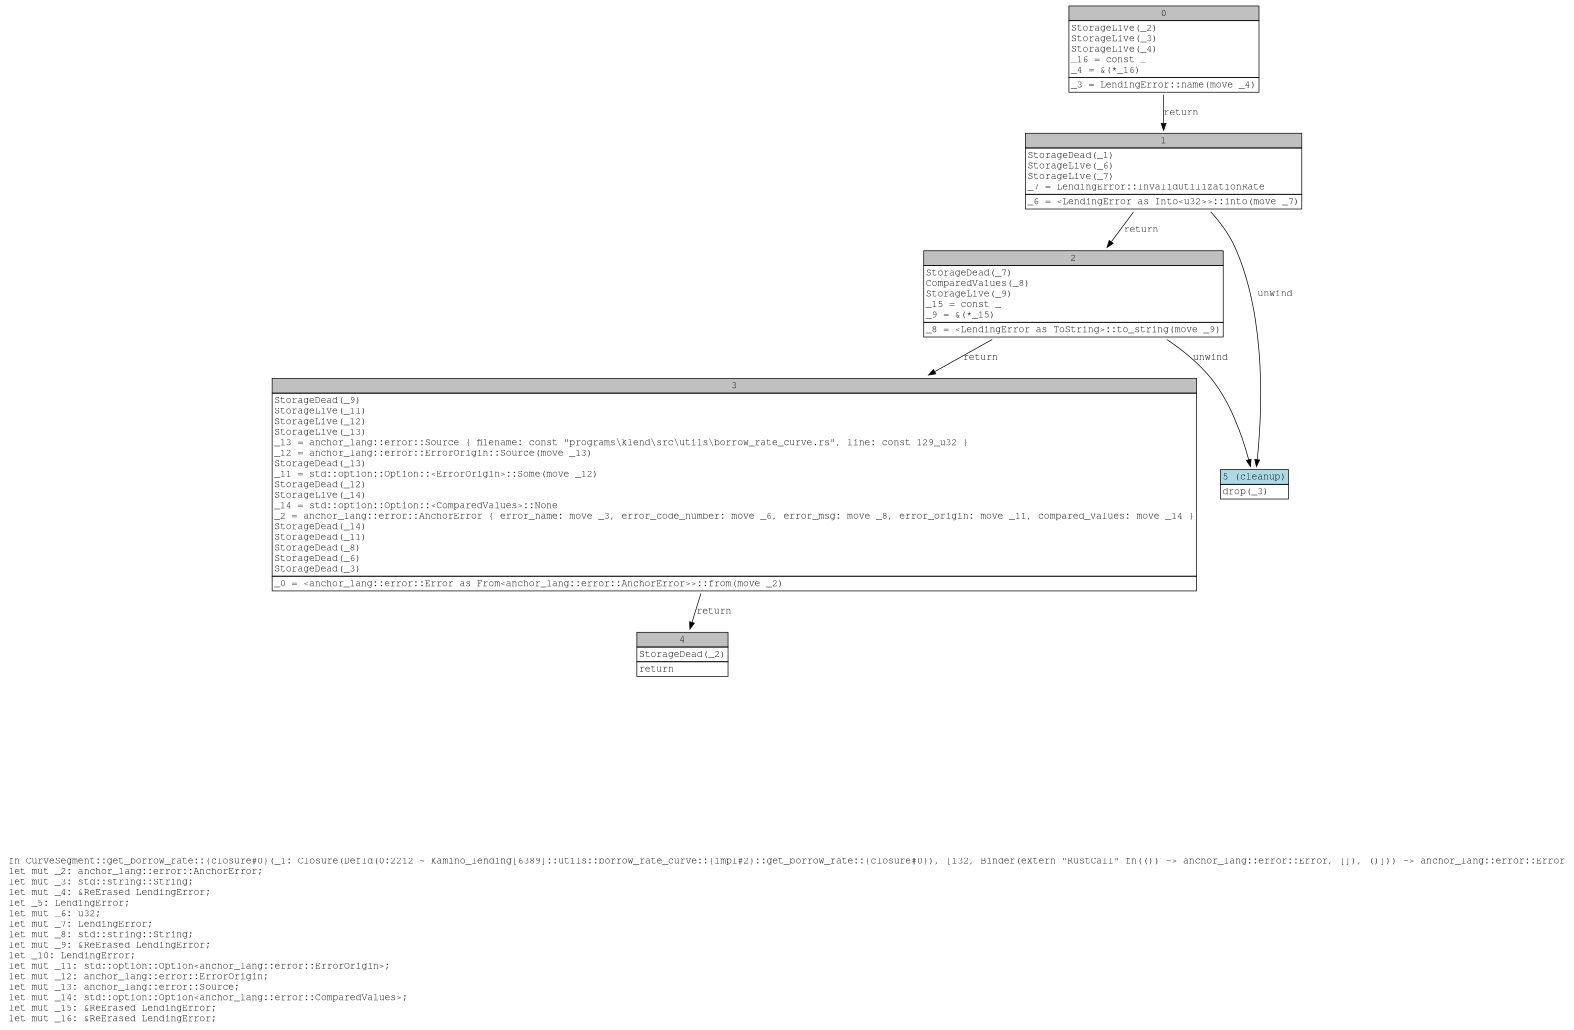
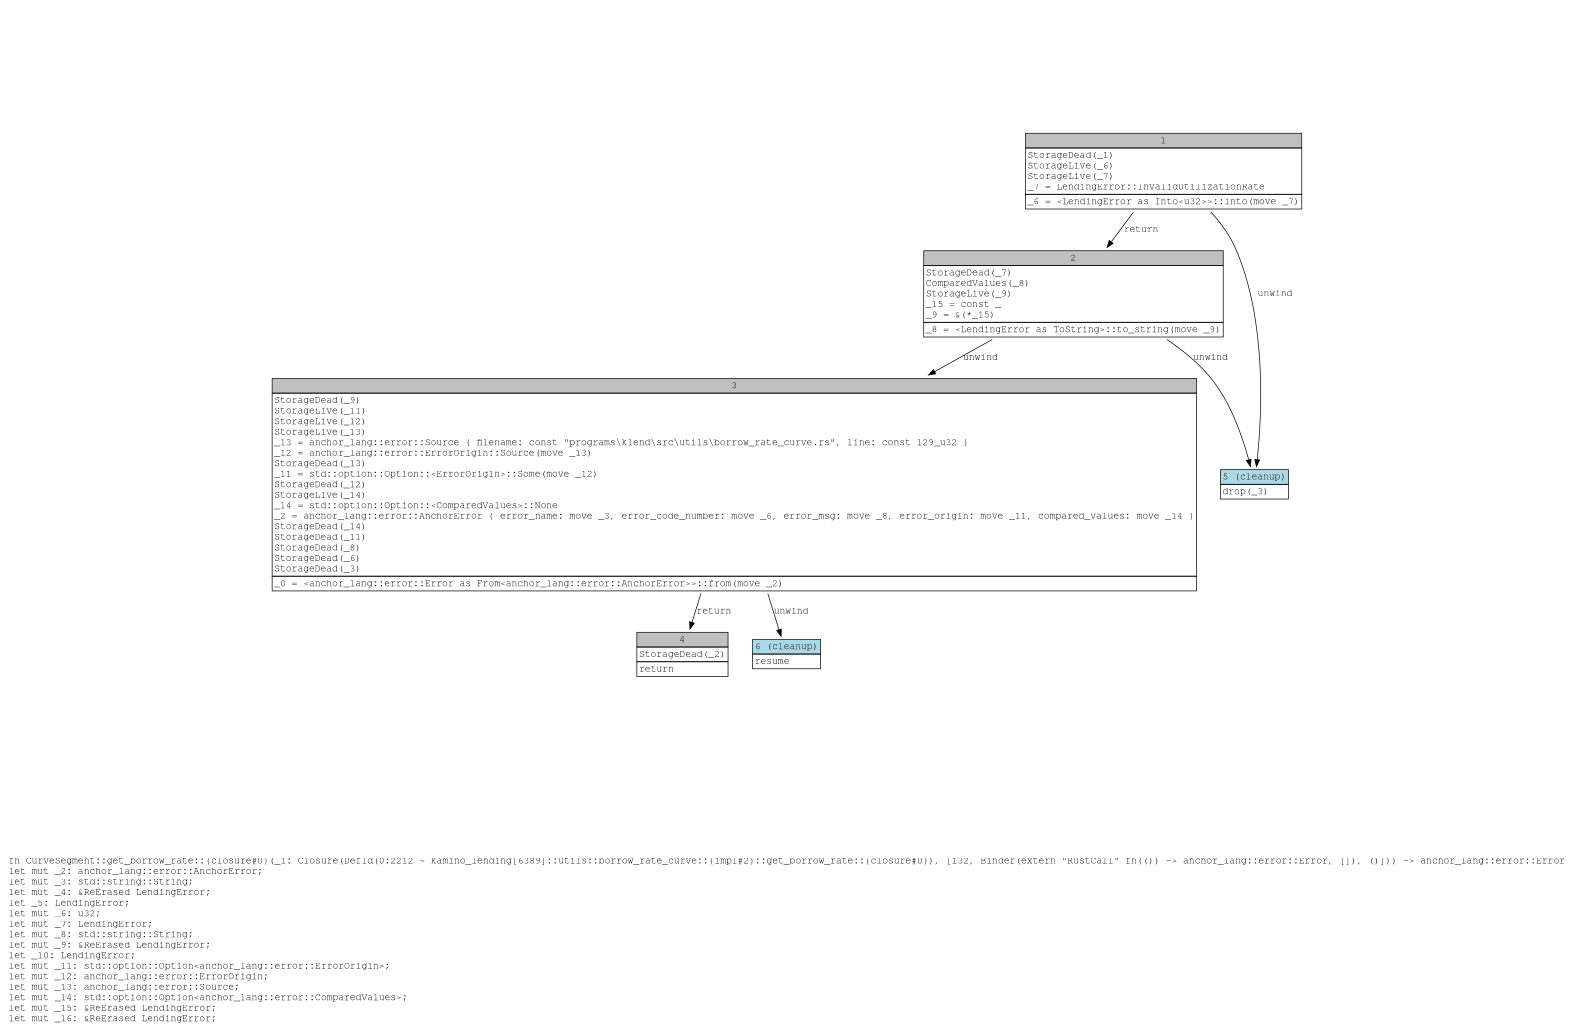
(1164, 49) -> none
(981, 357) -> (981, 357)
none -> (786, 654)
